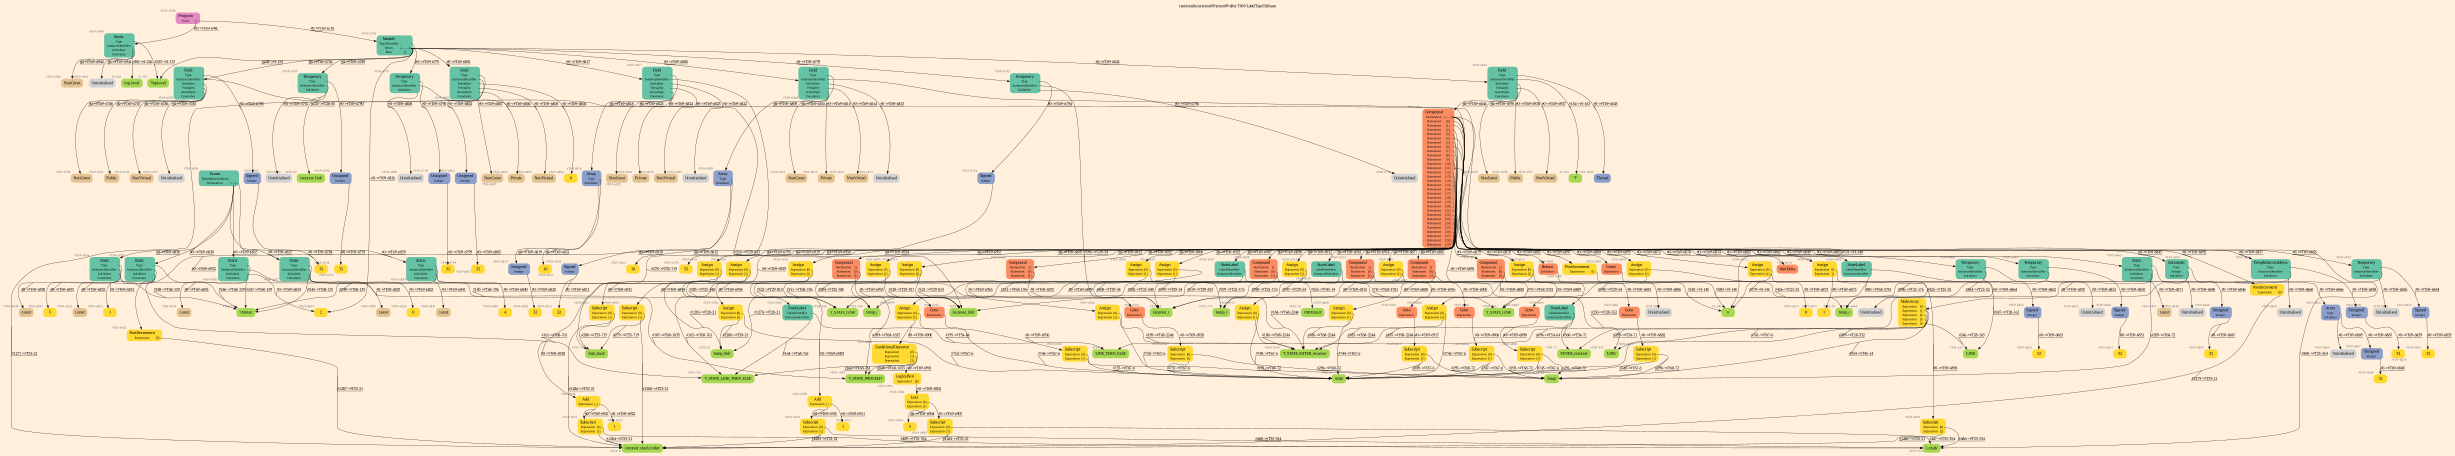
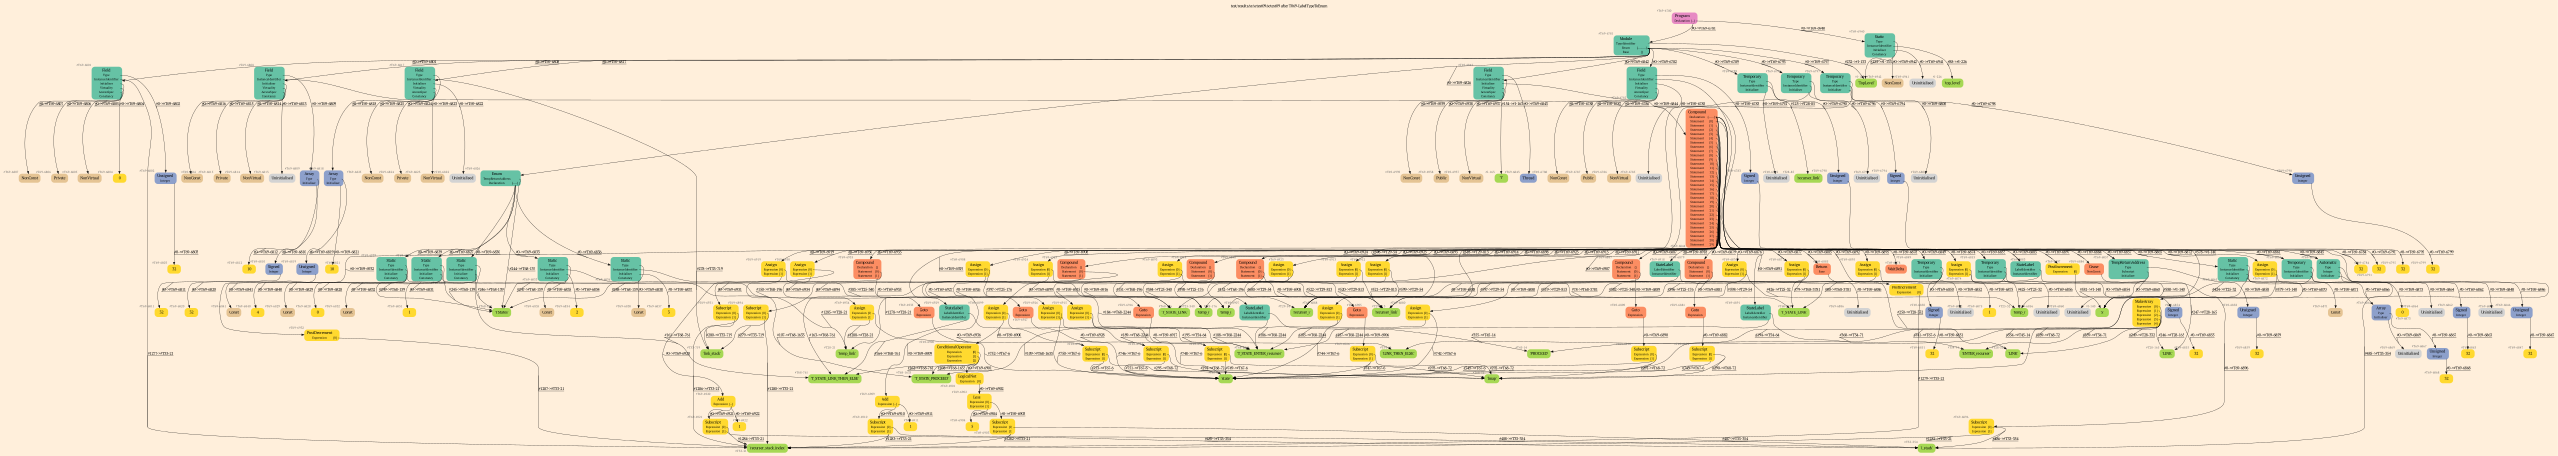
(185, 21) -> (1682, 21)
(370, 181) -> (1089, 103)
none -> (511, 242)
(1548, 272) -> (1822, 272)
(1611, 272) -> (2094, 272)
(2270, 272) -> (2128, 272)
(1753, 361) -> (1848, 344)
